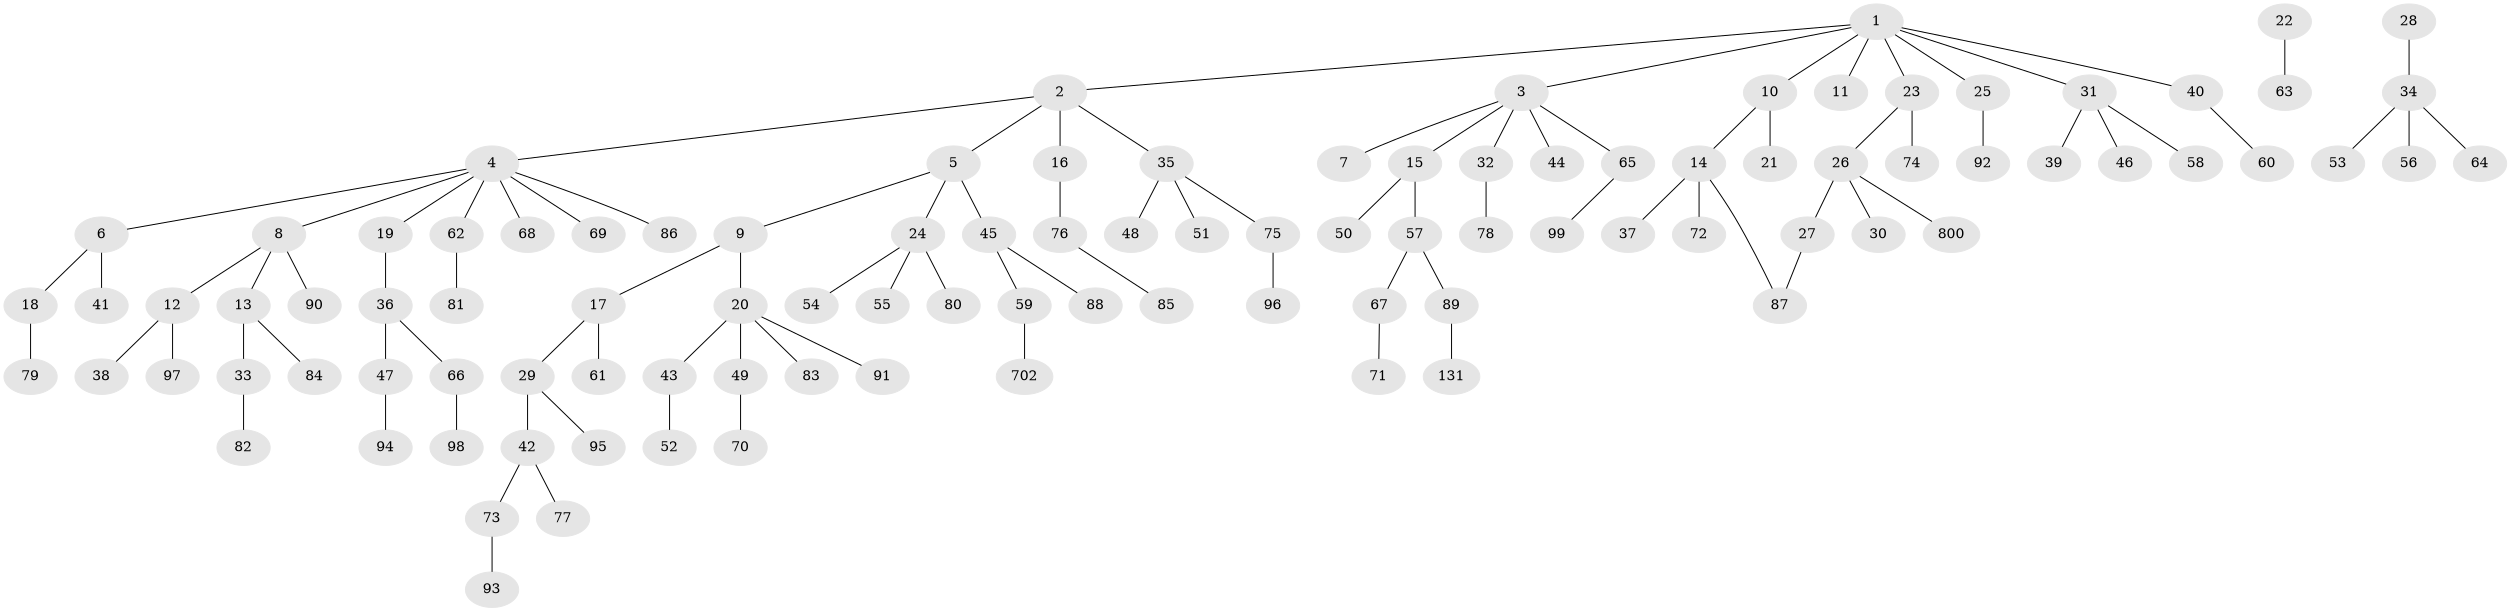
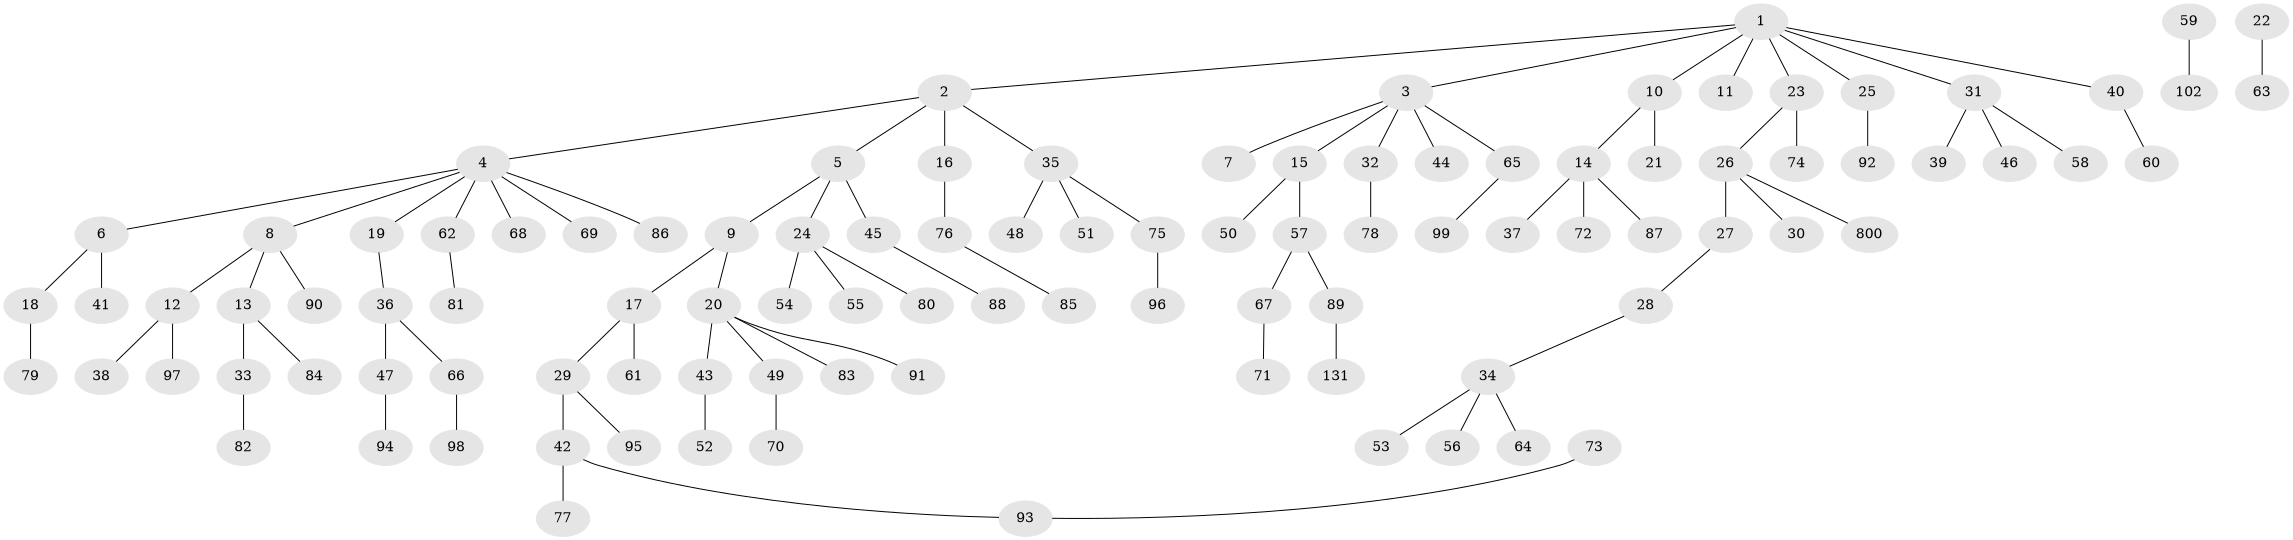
(1007, 270) -> none
(1794, 270) -> (1686, 270)
(1025, 377) -> (2189, 93)
(510, 483) -> (789, 502)
